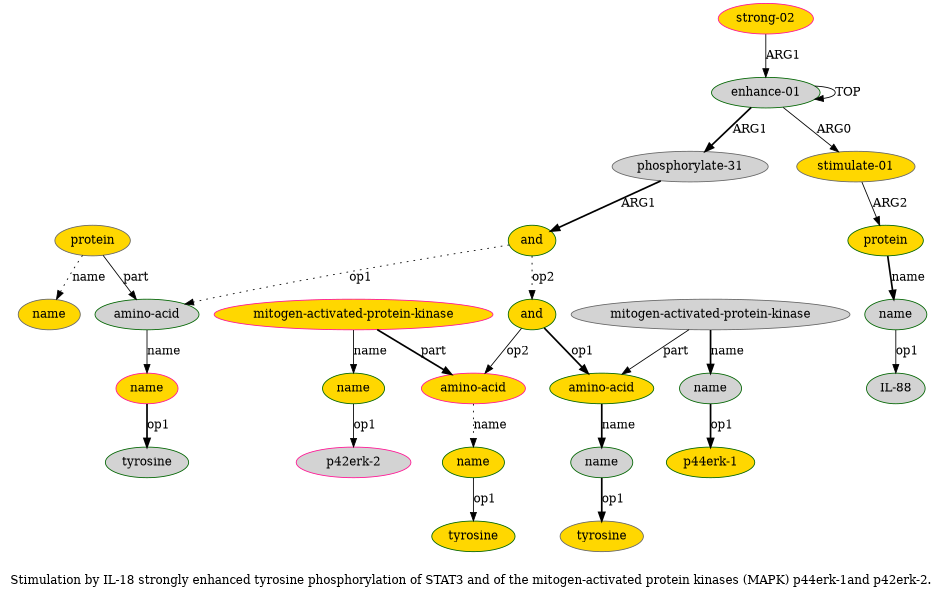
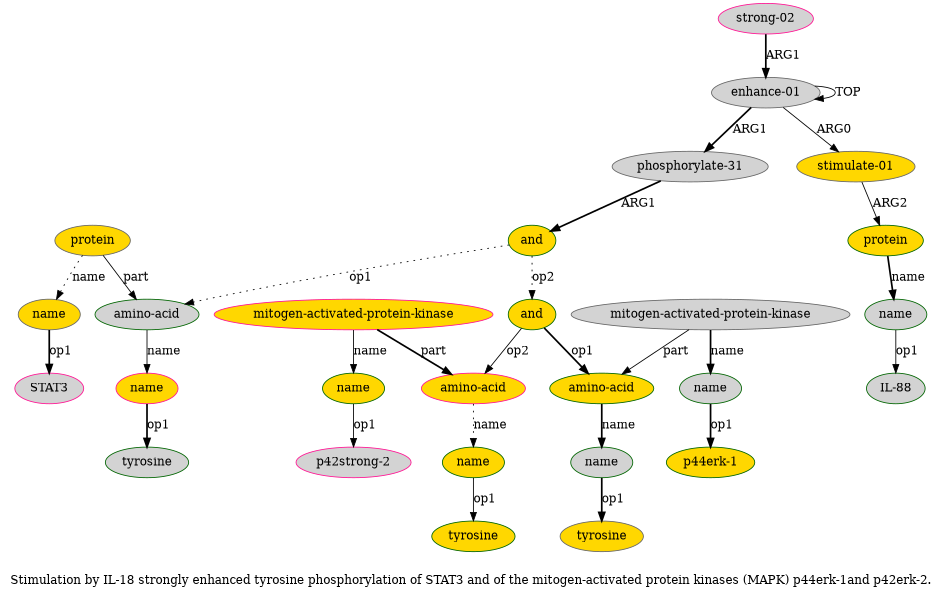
(766, 19) -> (766, 19)
(766, 51) -> (766, 51)
(766, 93) -> (766, 93)
none -> (49, 388)
(354, 462) -> (354, 462)
